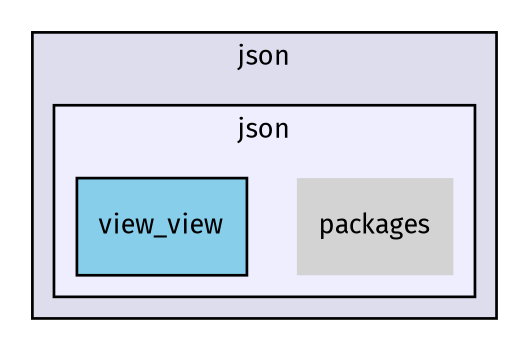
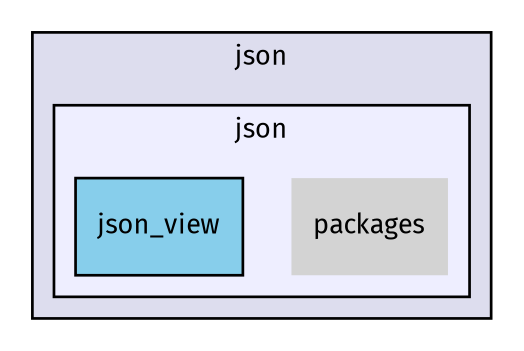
(162, 227) -> (159, 227)
